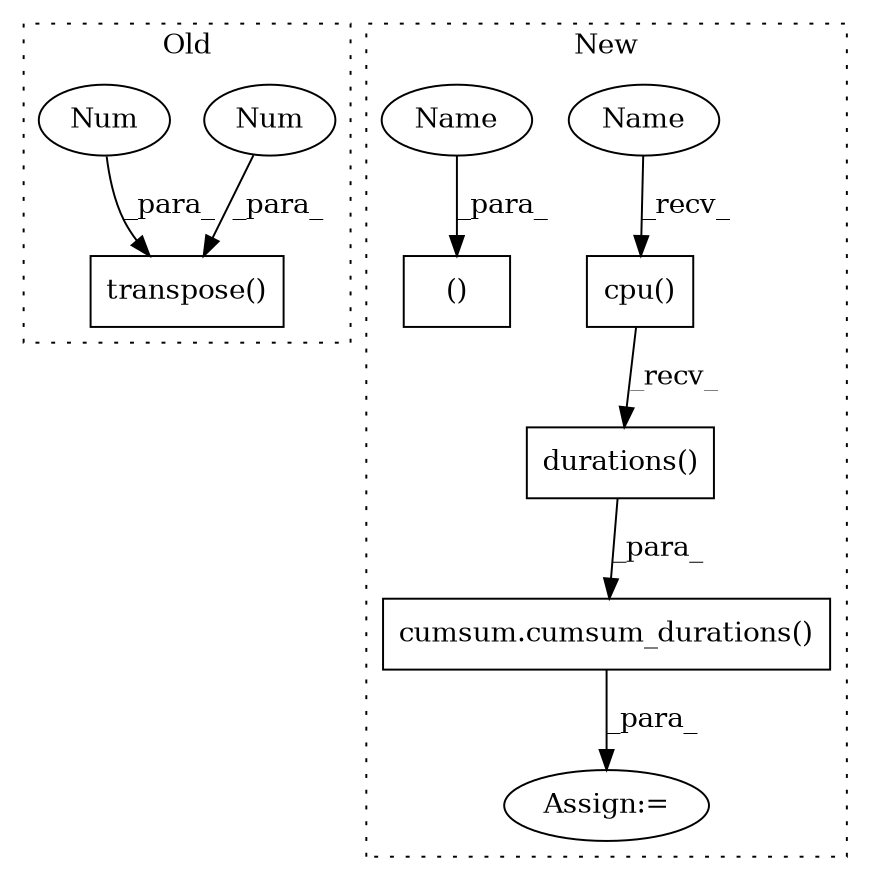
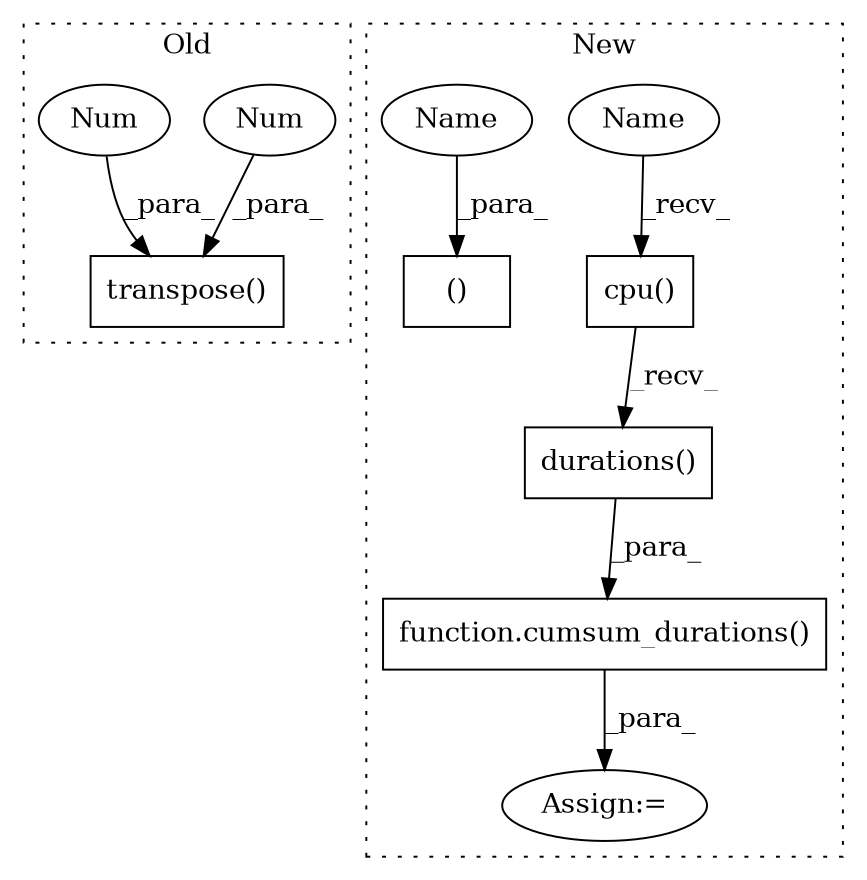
(607, 634) -> (605, 634)
